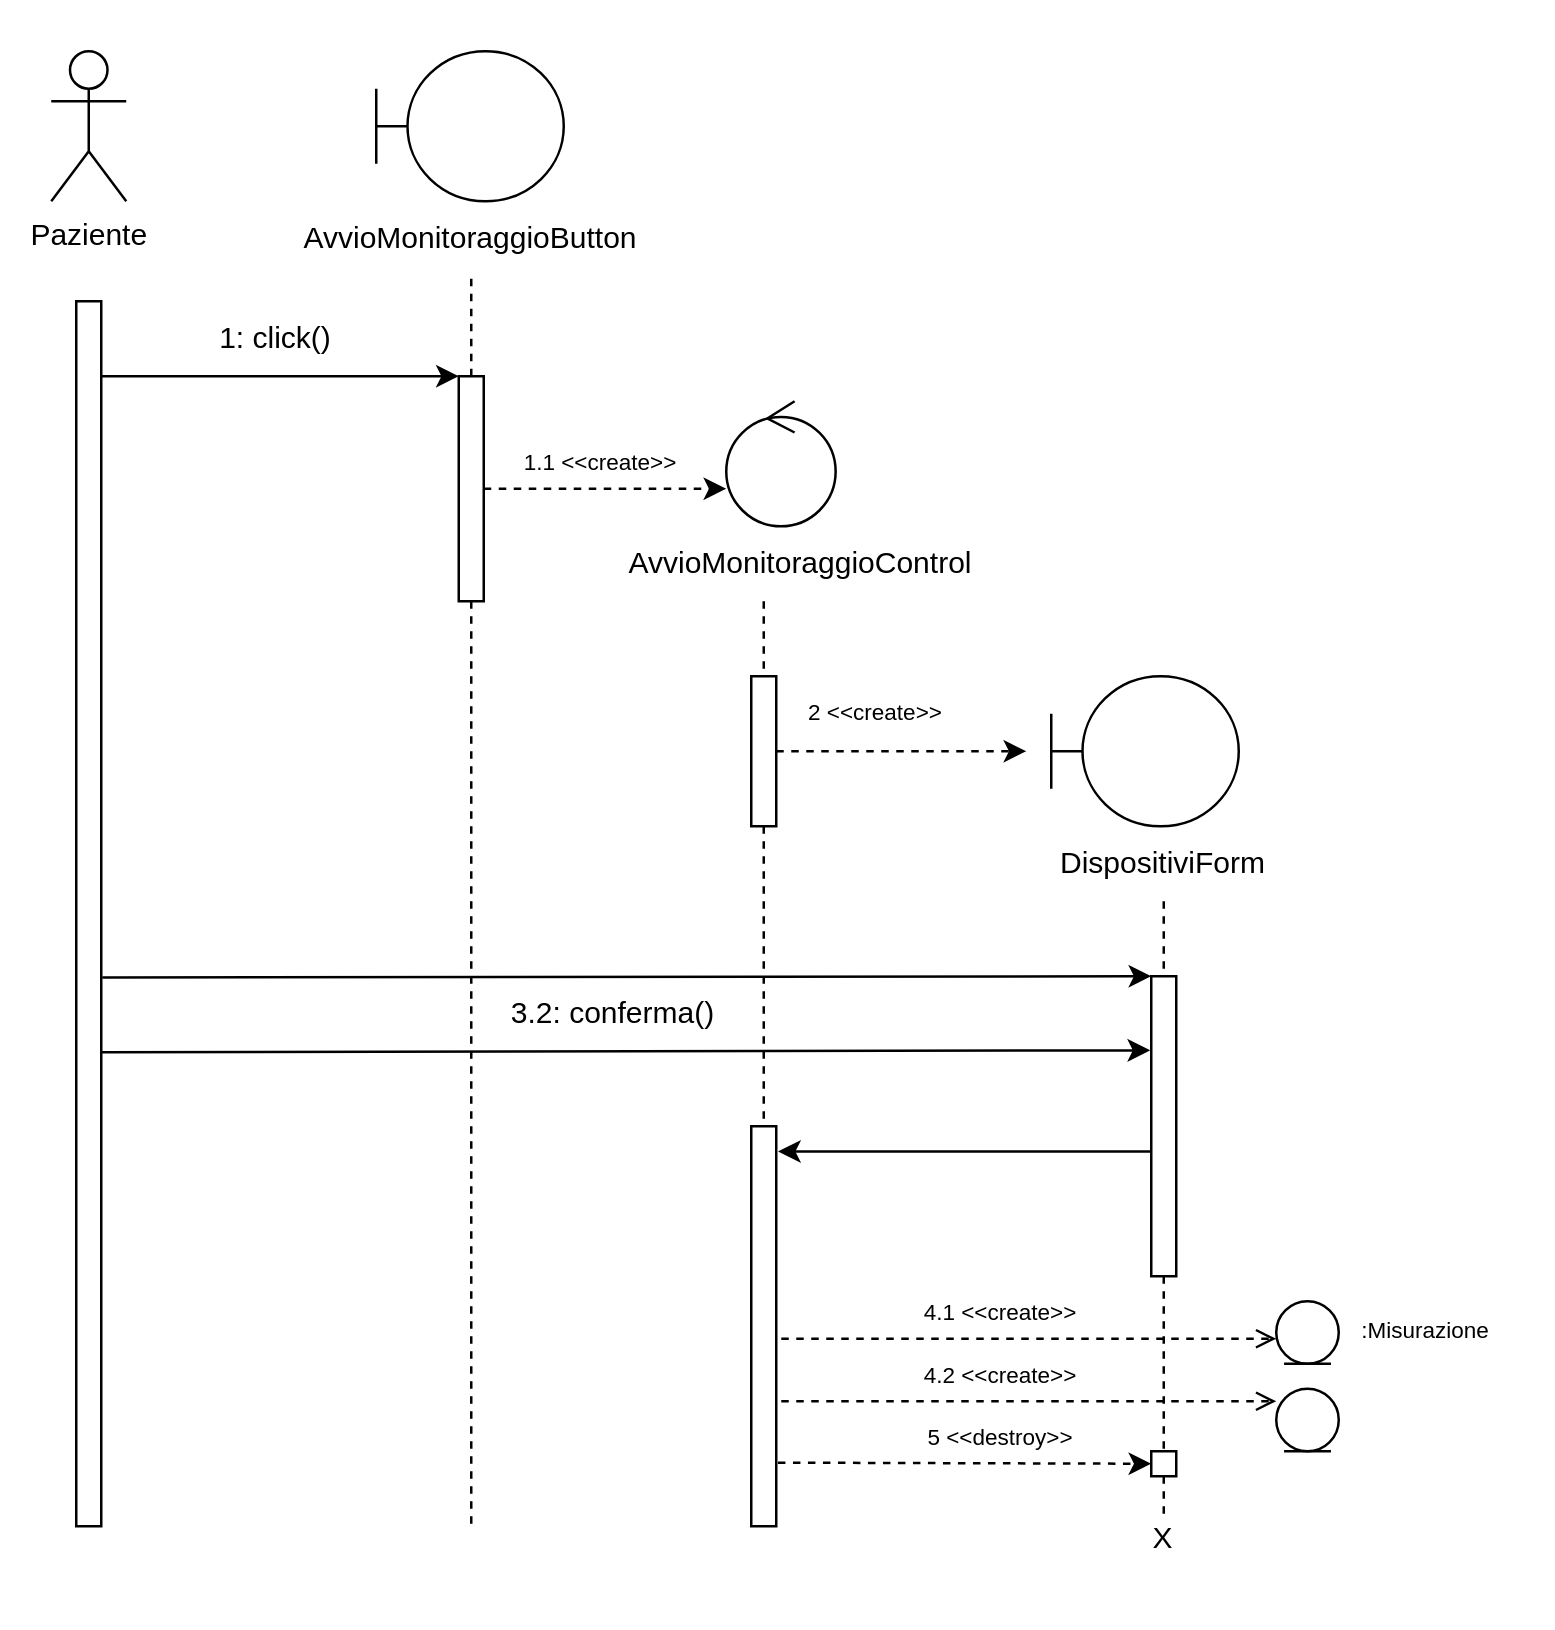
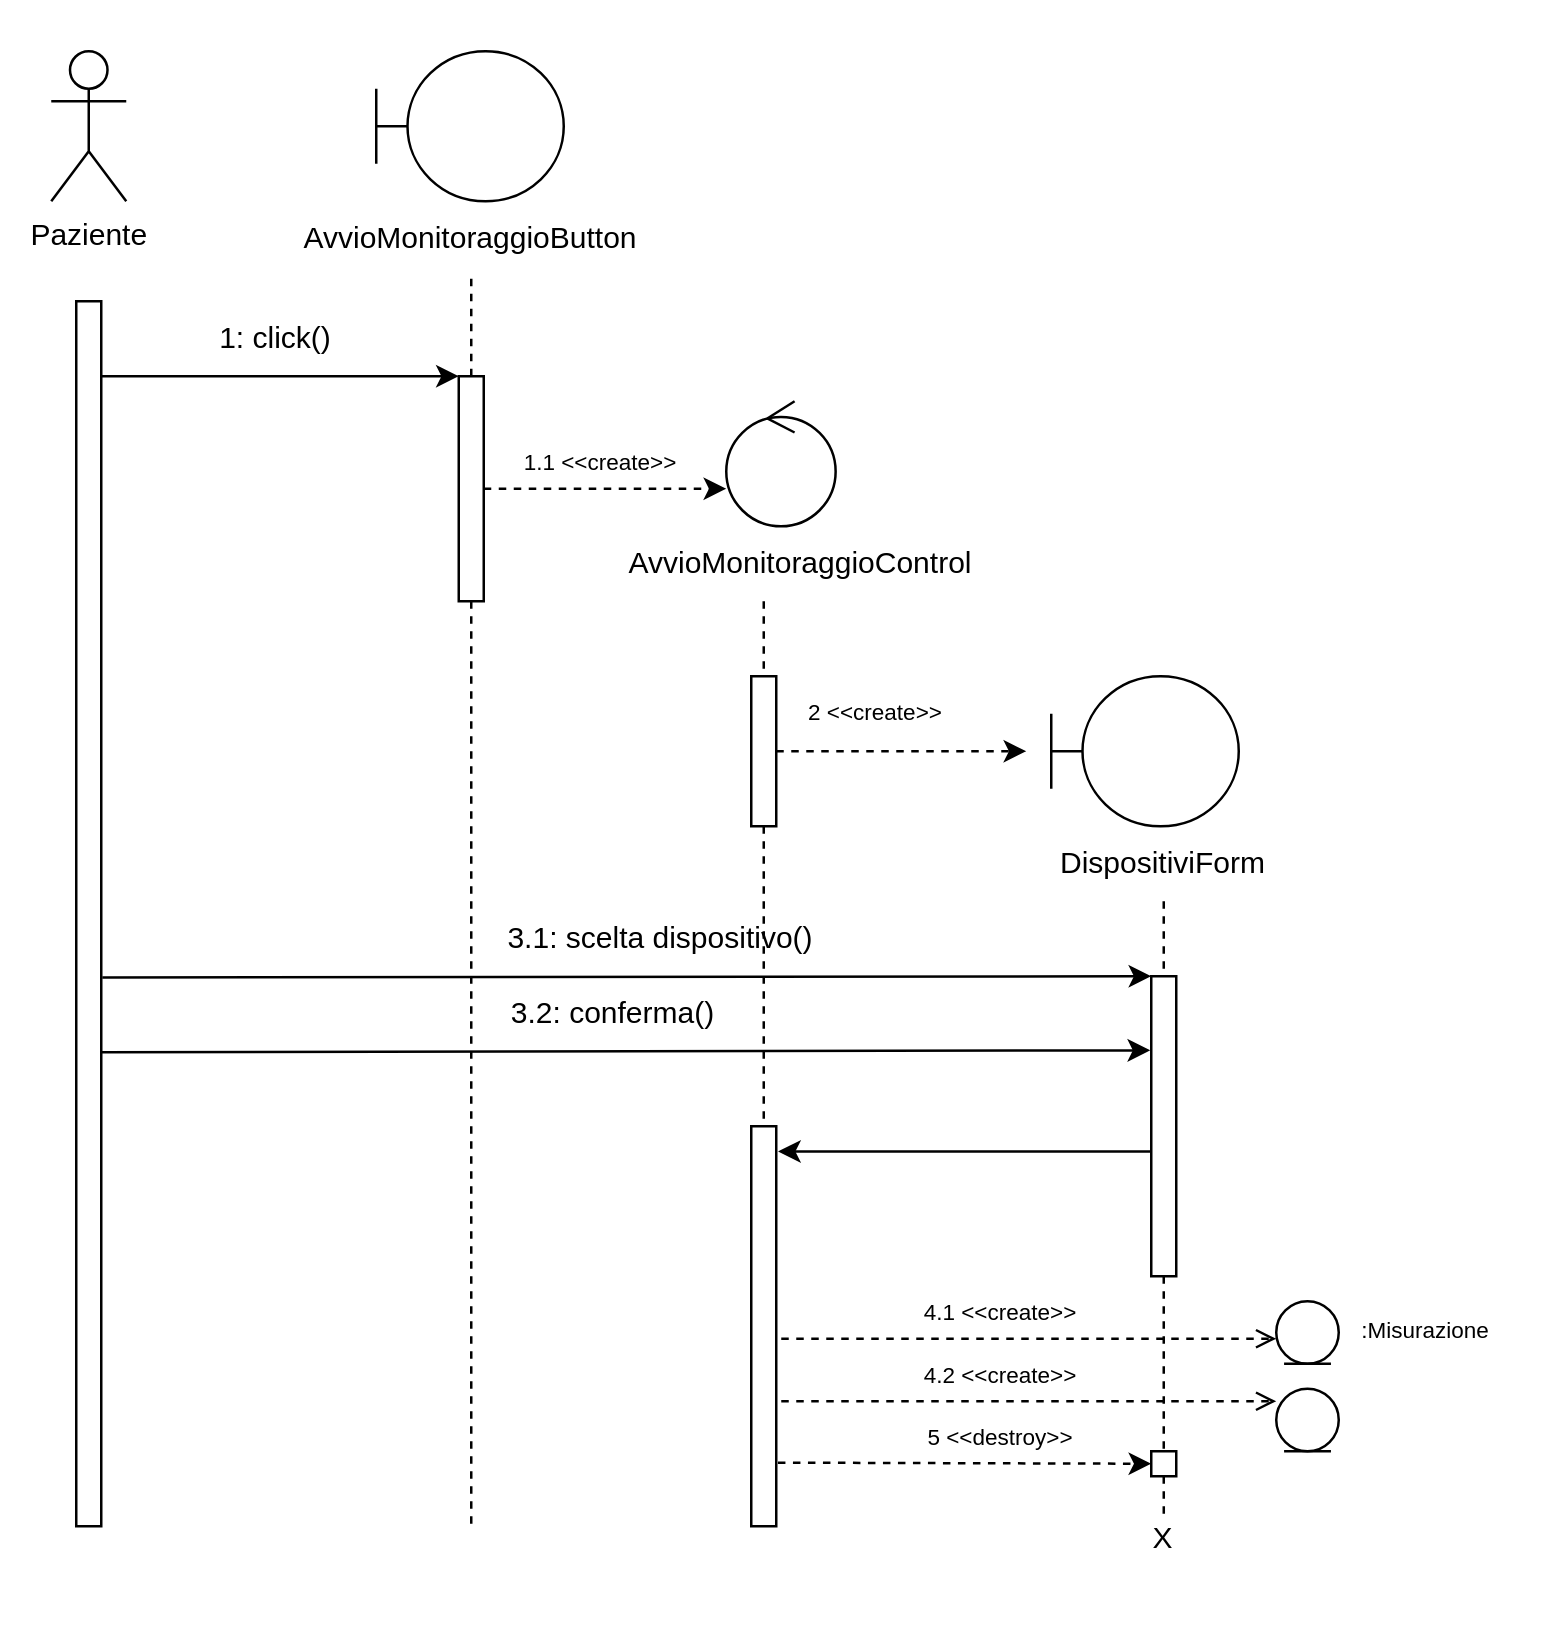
none -> (661, 939)
